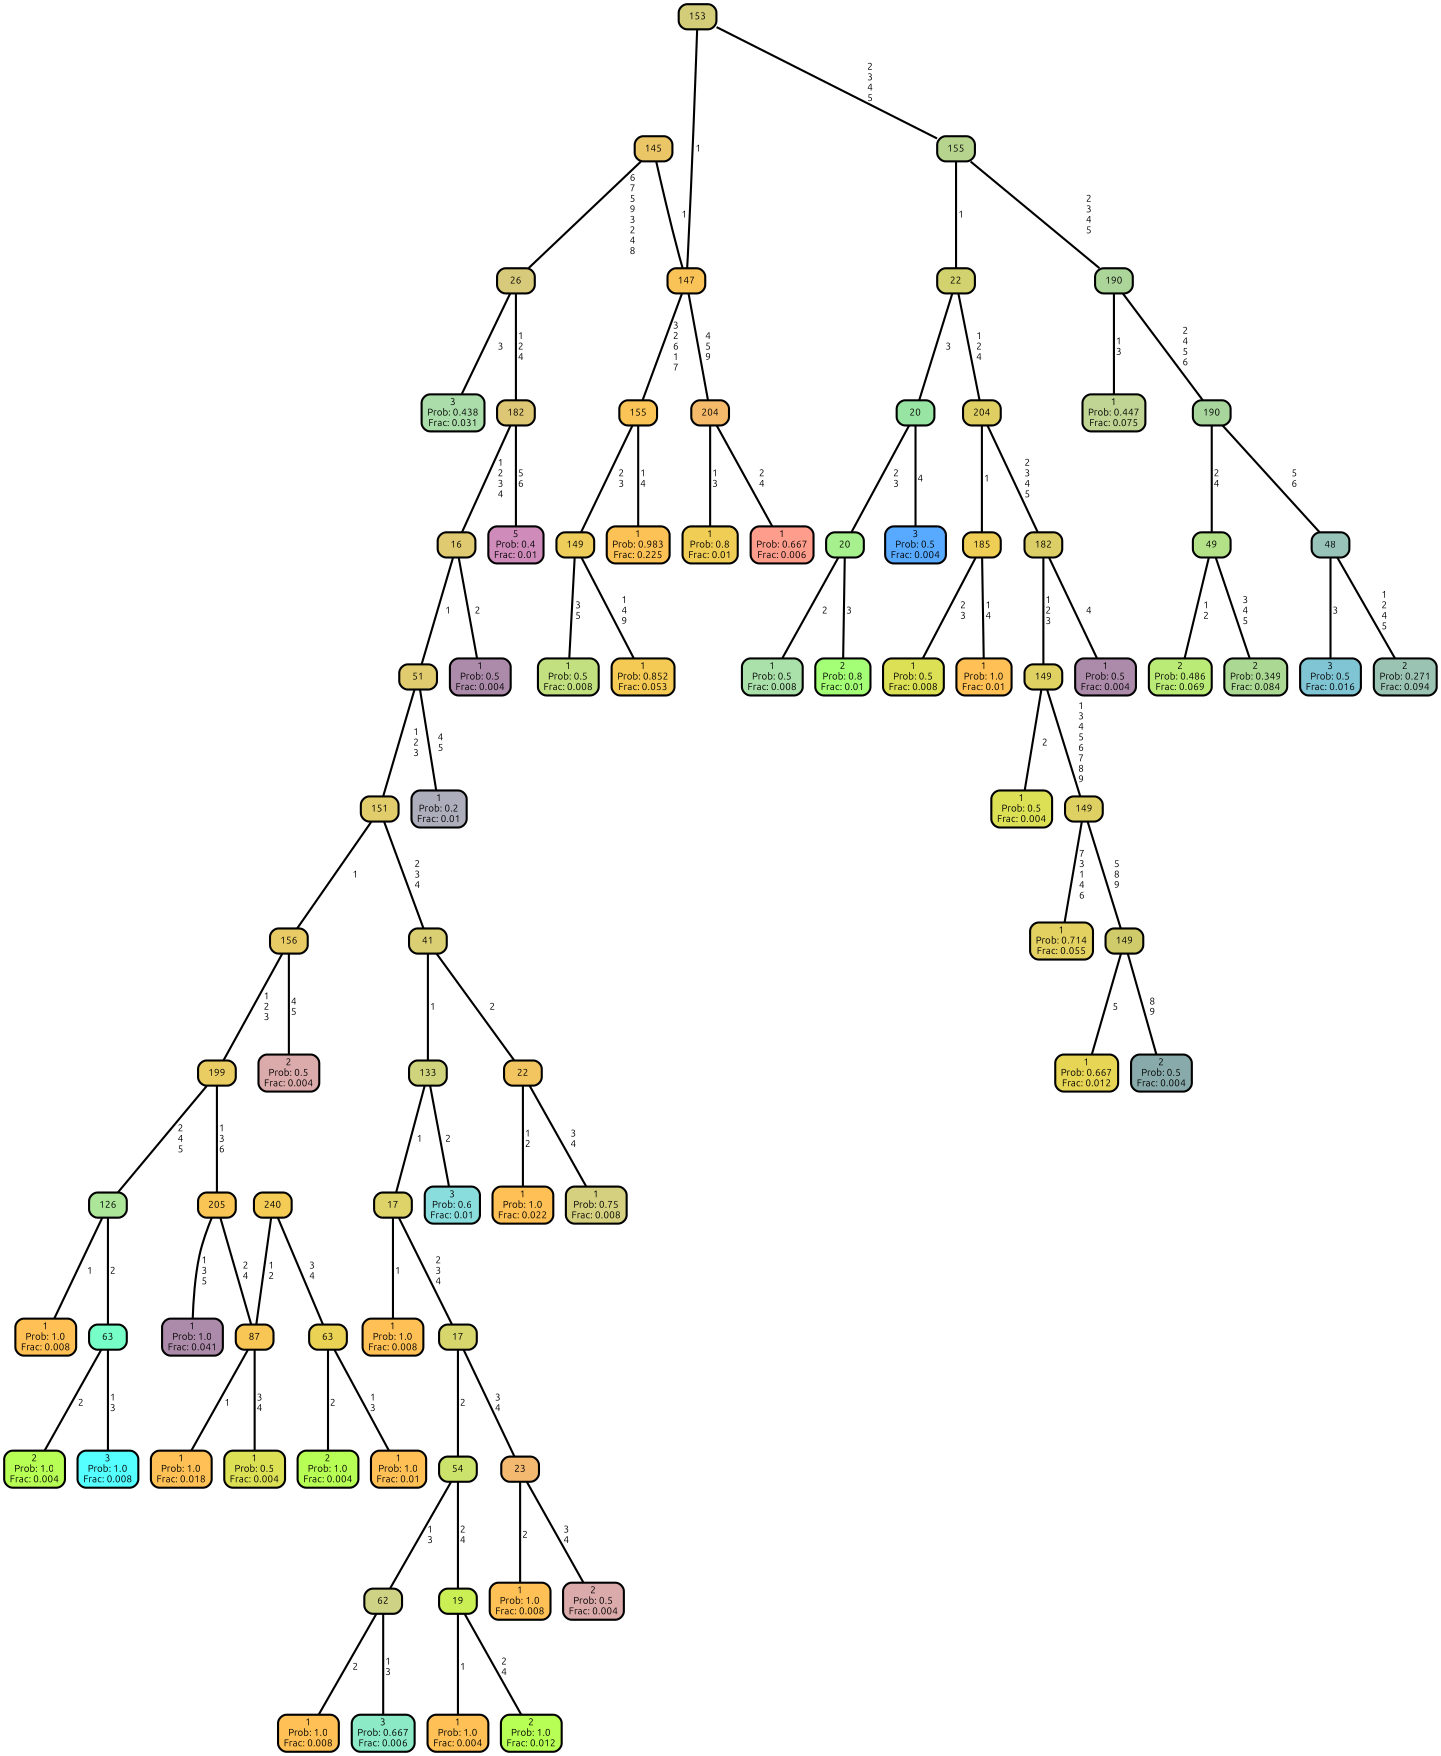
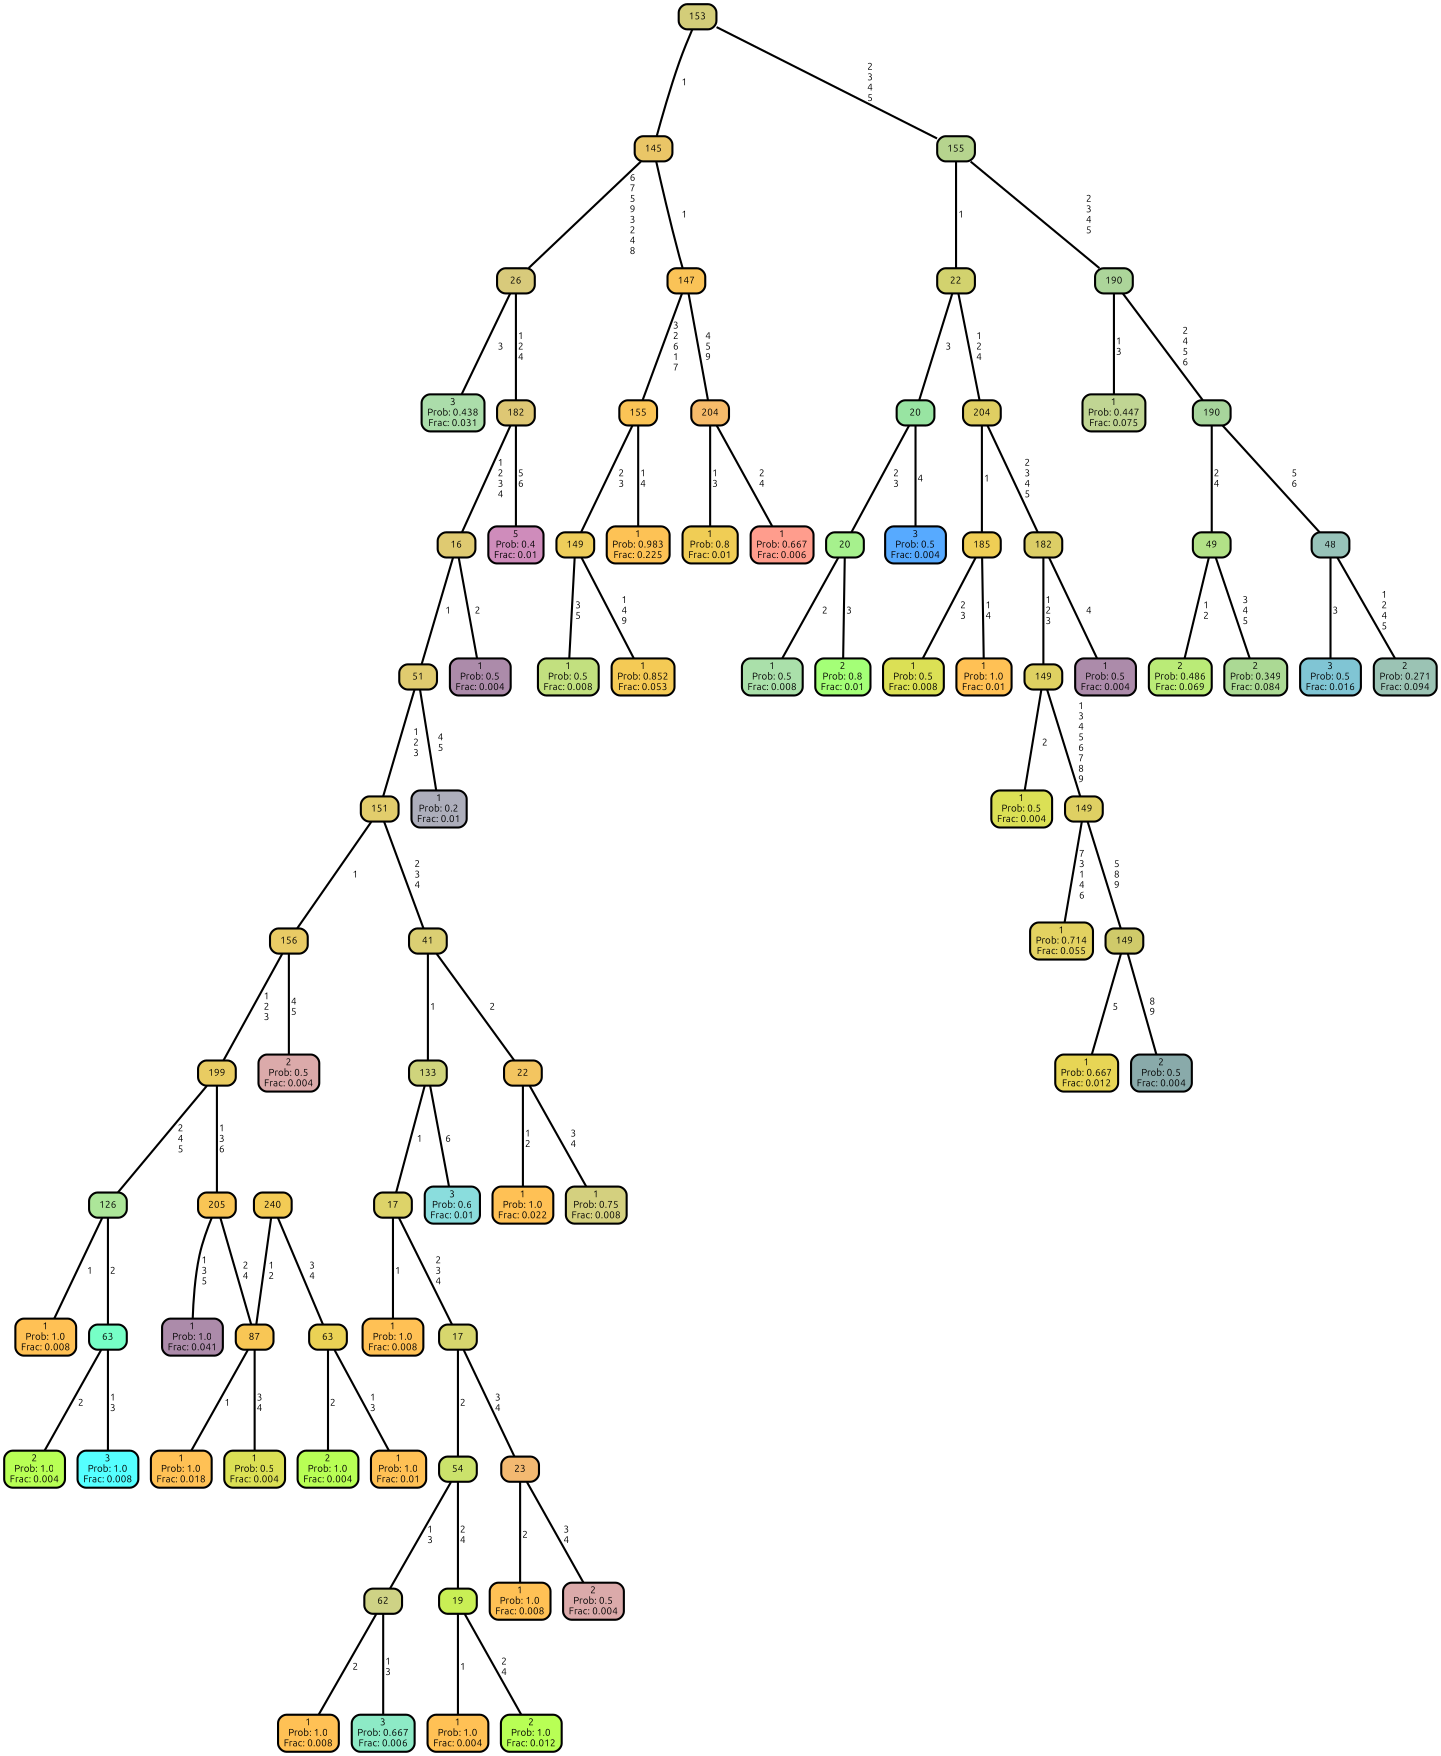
(693, 149) -> (673, 82)
(447, 1139) -> (447, 1139)
